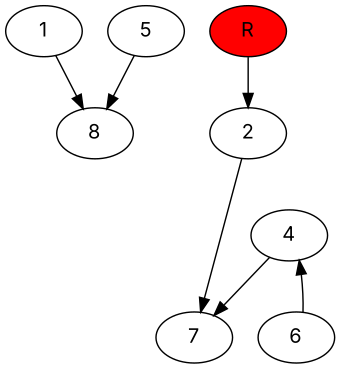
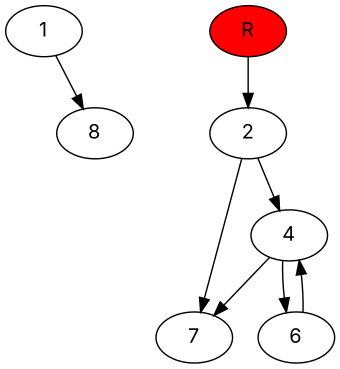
(146, 31) -> none
none -> (266, 178)
none -> (283, 280)
